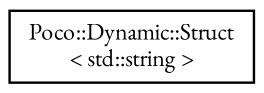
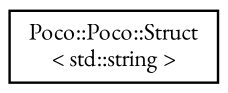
(132, 47) -> (114, 47)
